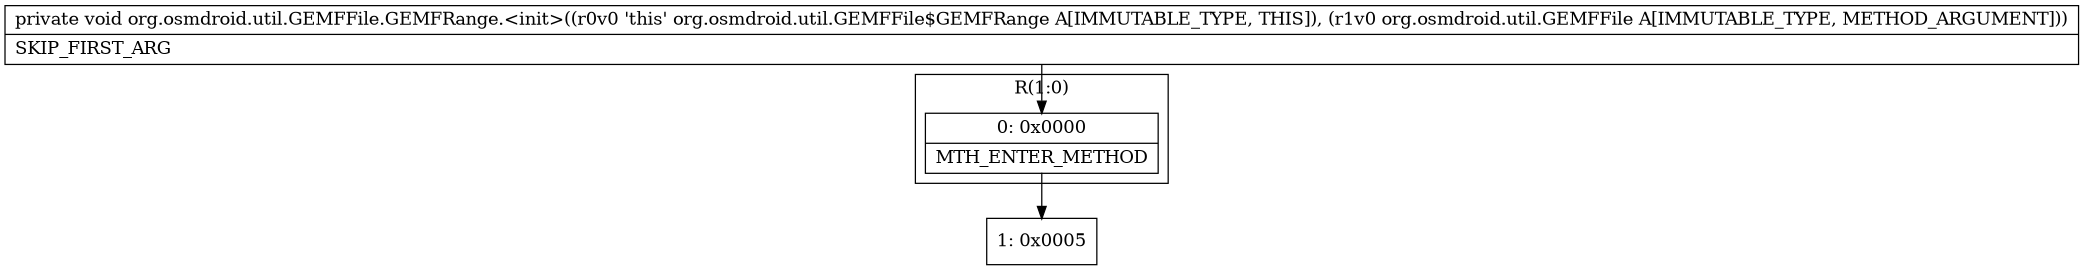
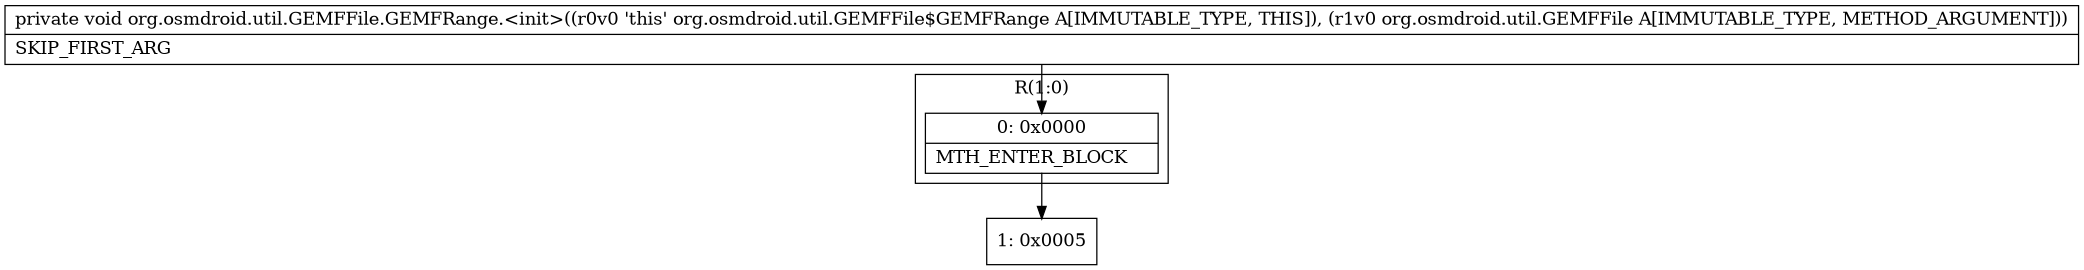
(1042, 158) -> (1032, 158)
